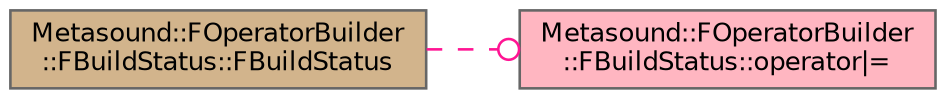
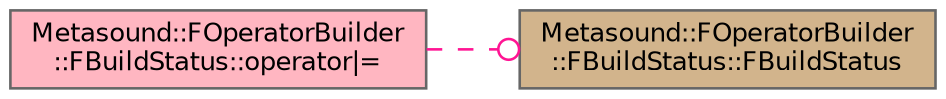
(462, 49) -> (462, 49)
